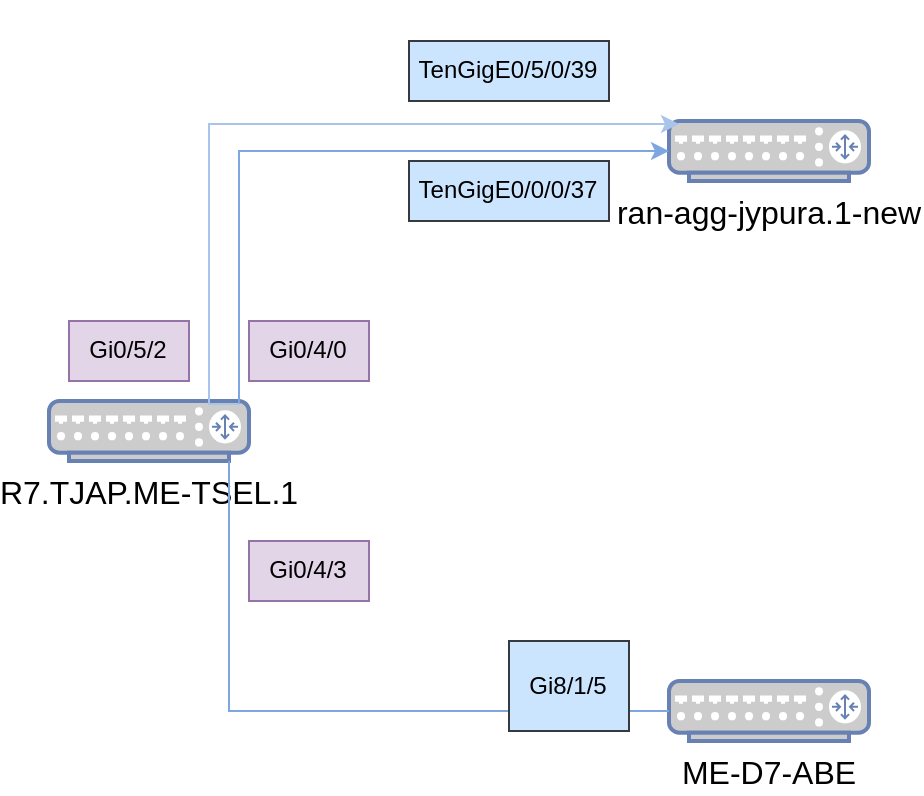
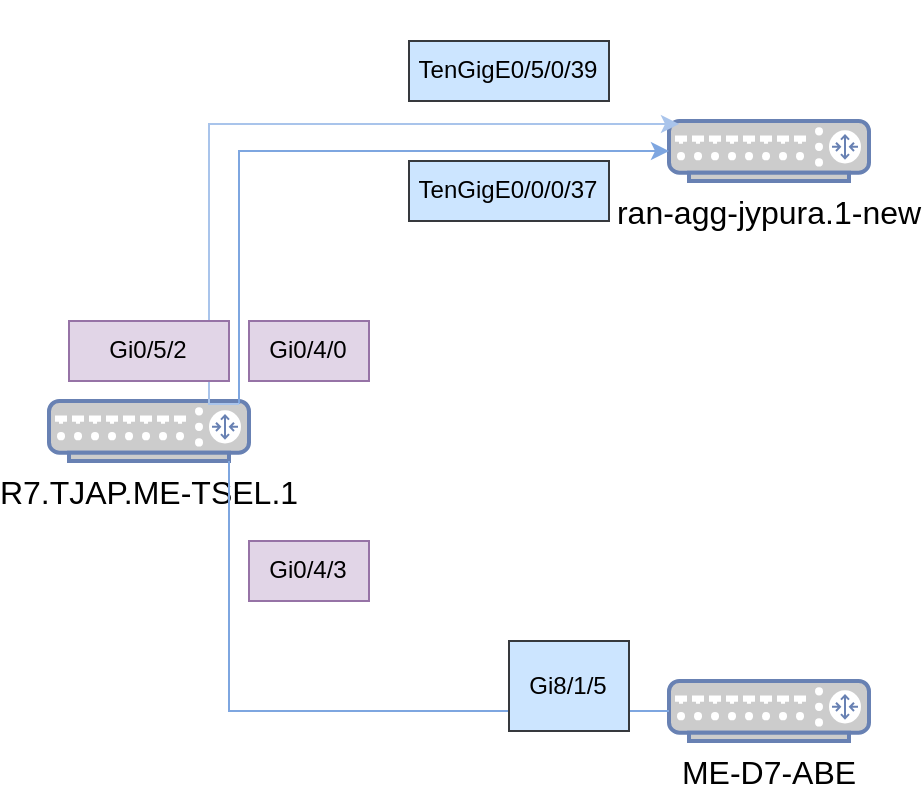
(129, 351) -> (149, 351)
